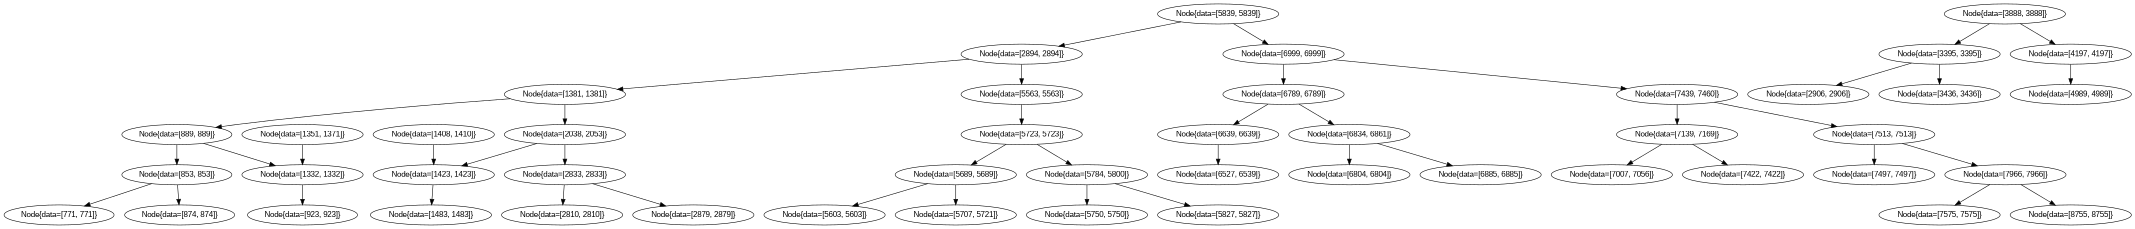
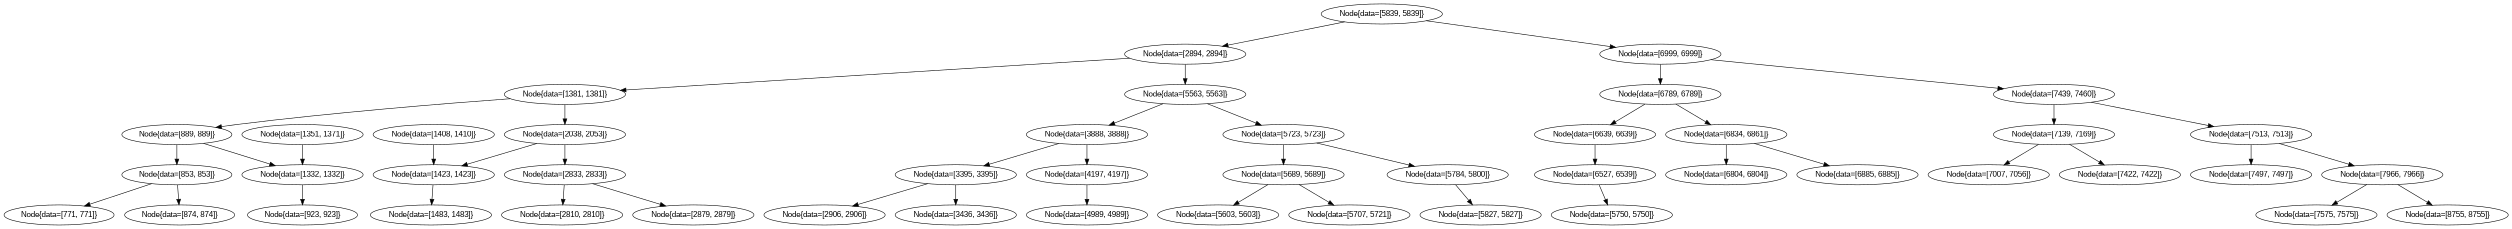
none -> (1139, 113)
(1087, 192) -> (1602, 192)
